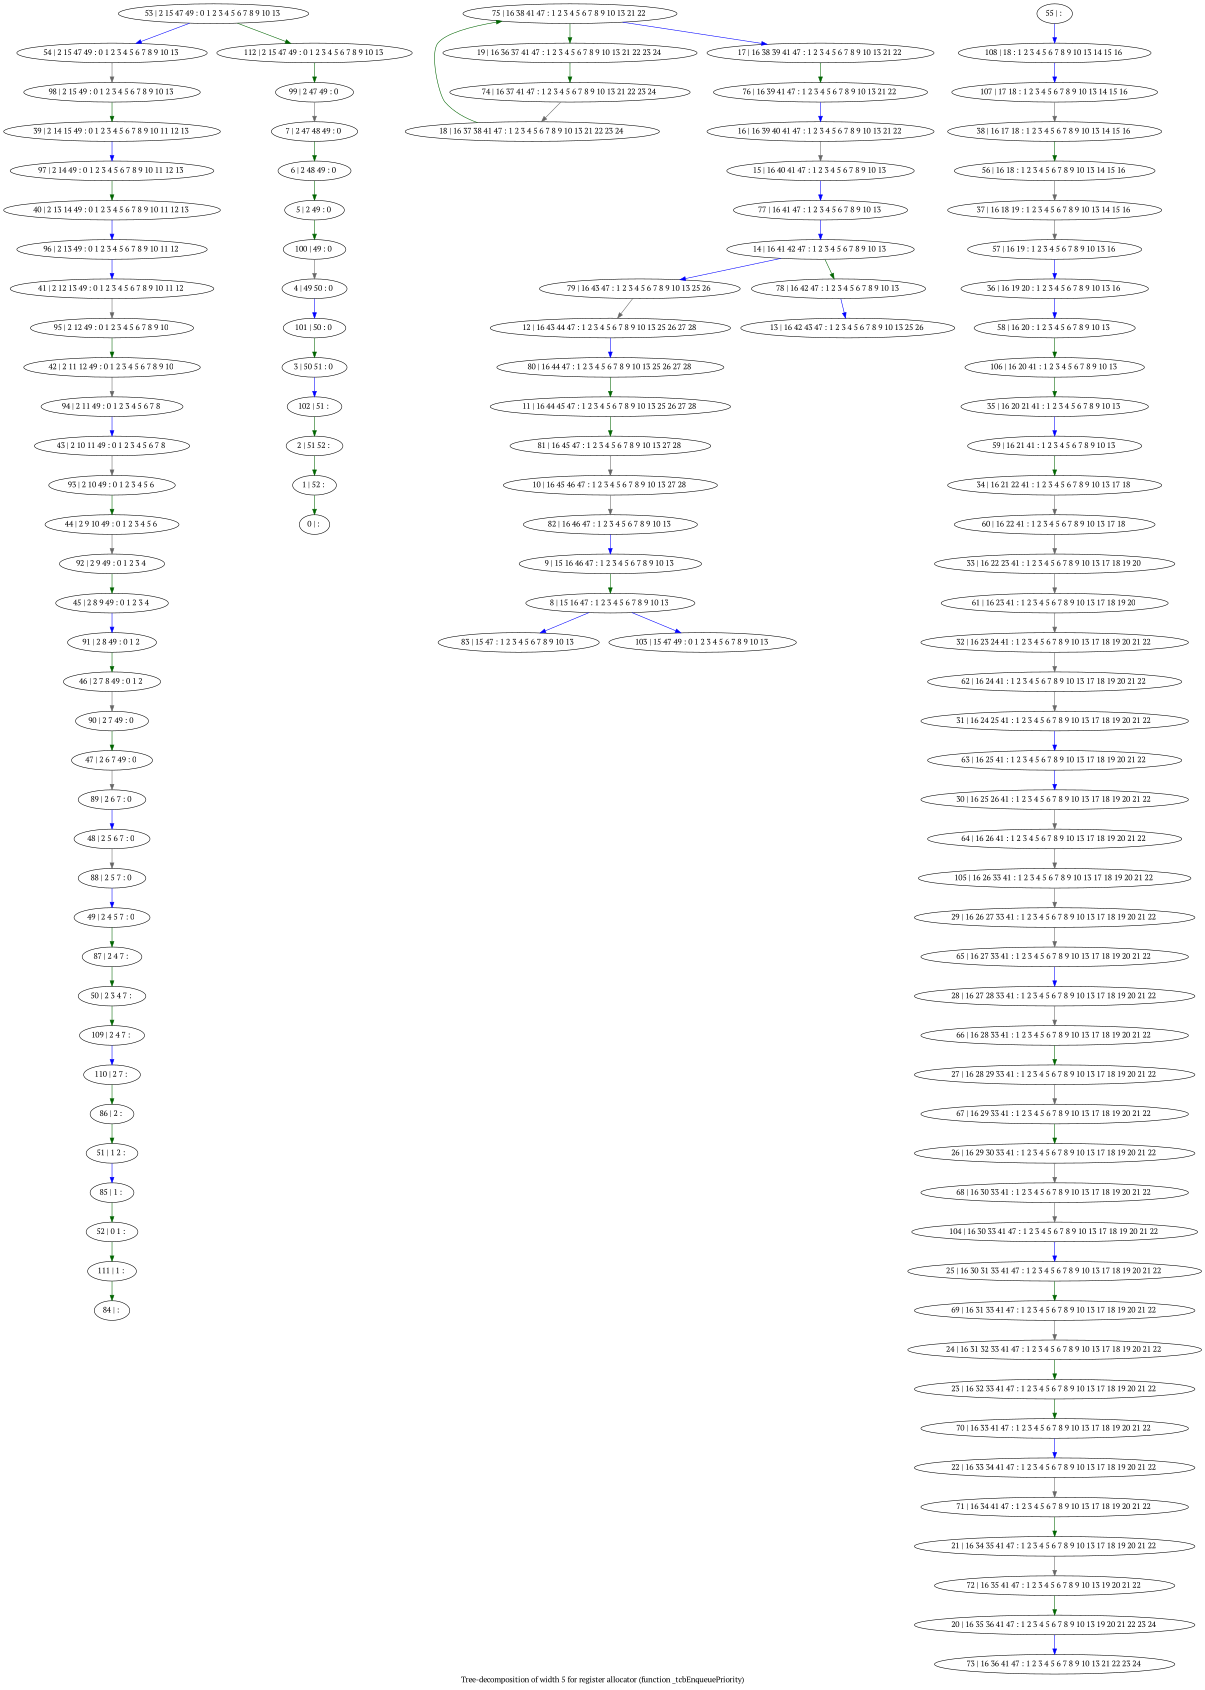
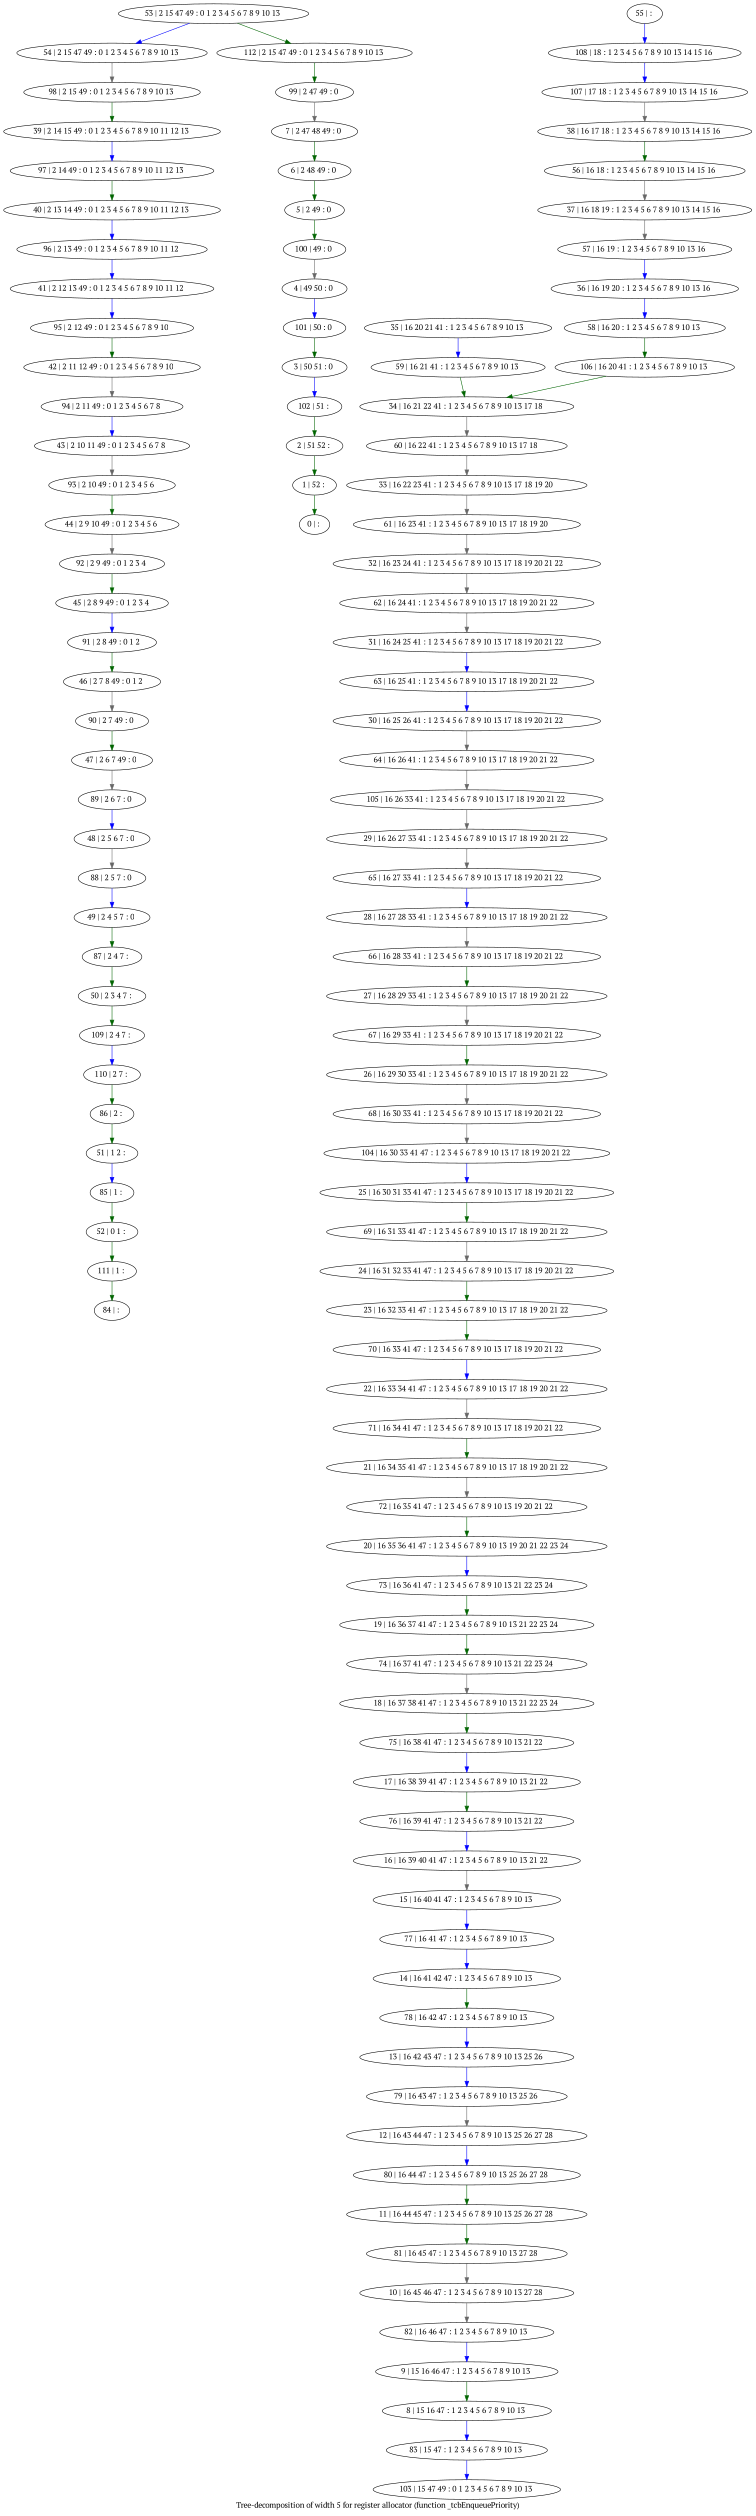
(570, 31) -> (467, 1603)
(733, 268) -> (467, 2074)
(112, 306) -> (112, 306)
(1055, 384) -> (559, 386)
(654, 622) -> (467, 2467)
